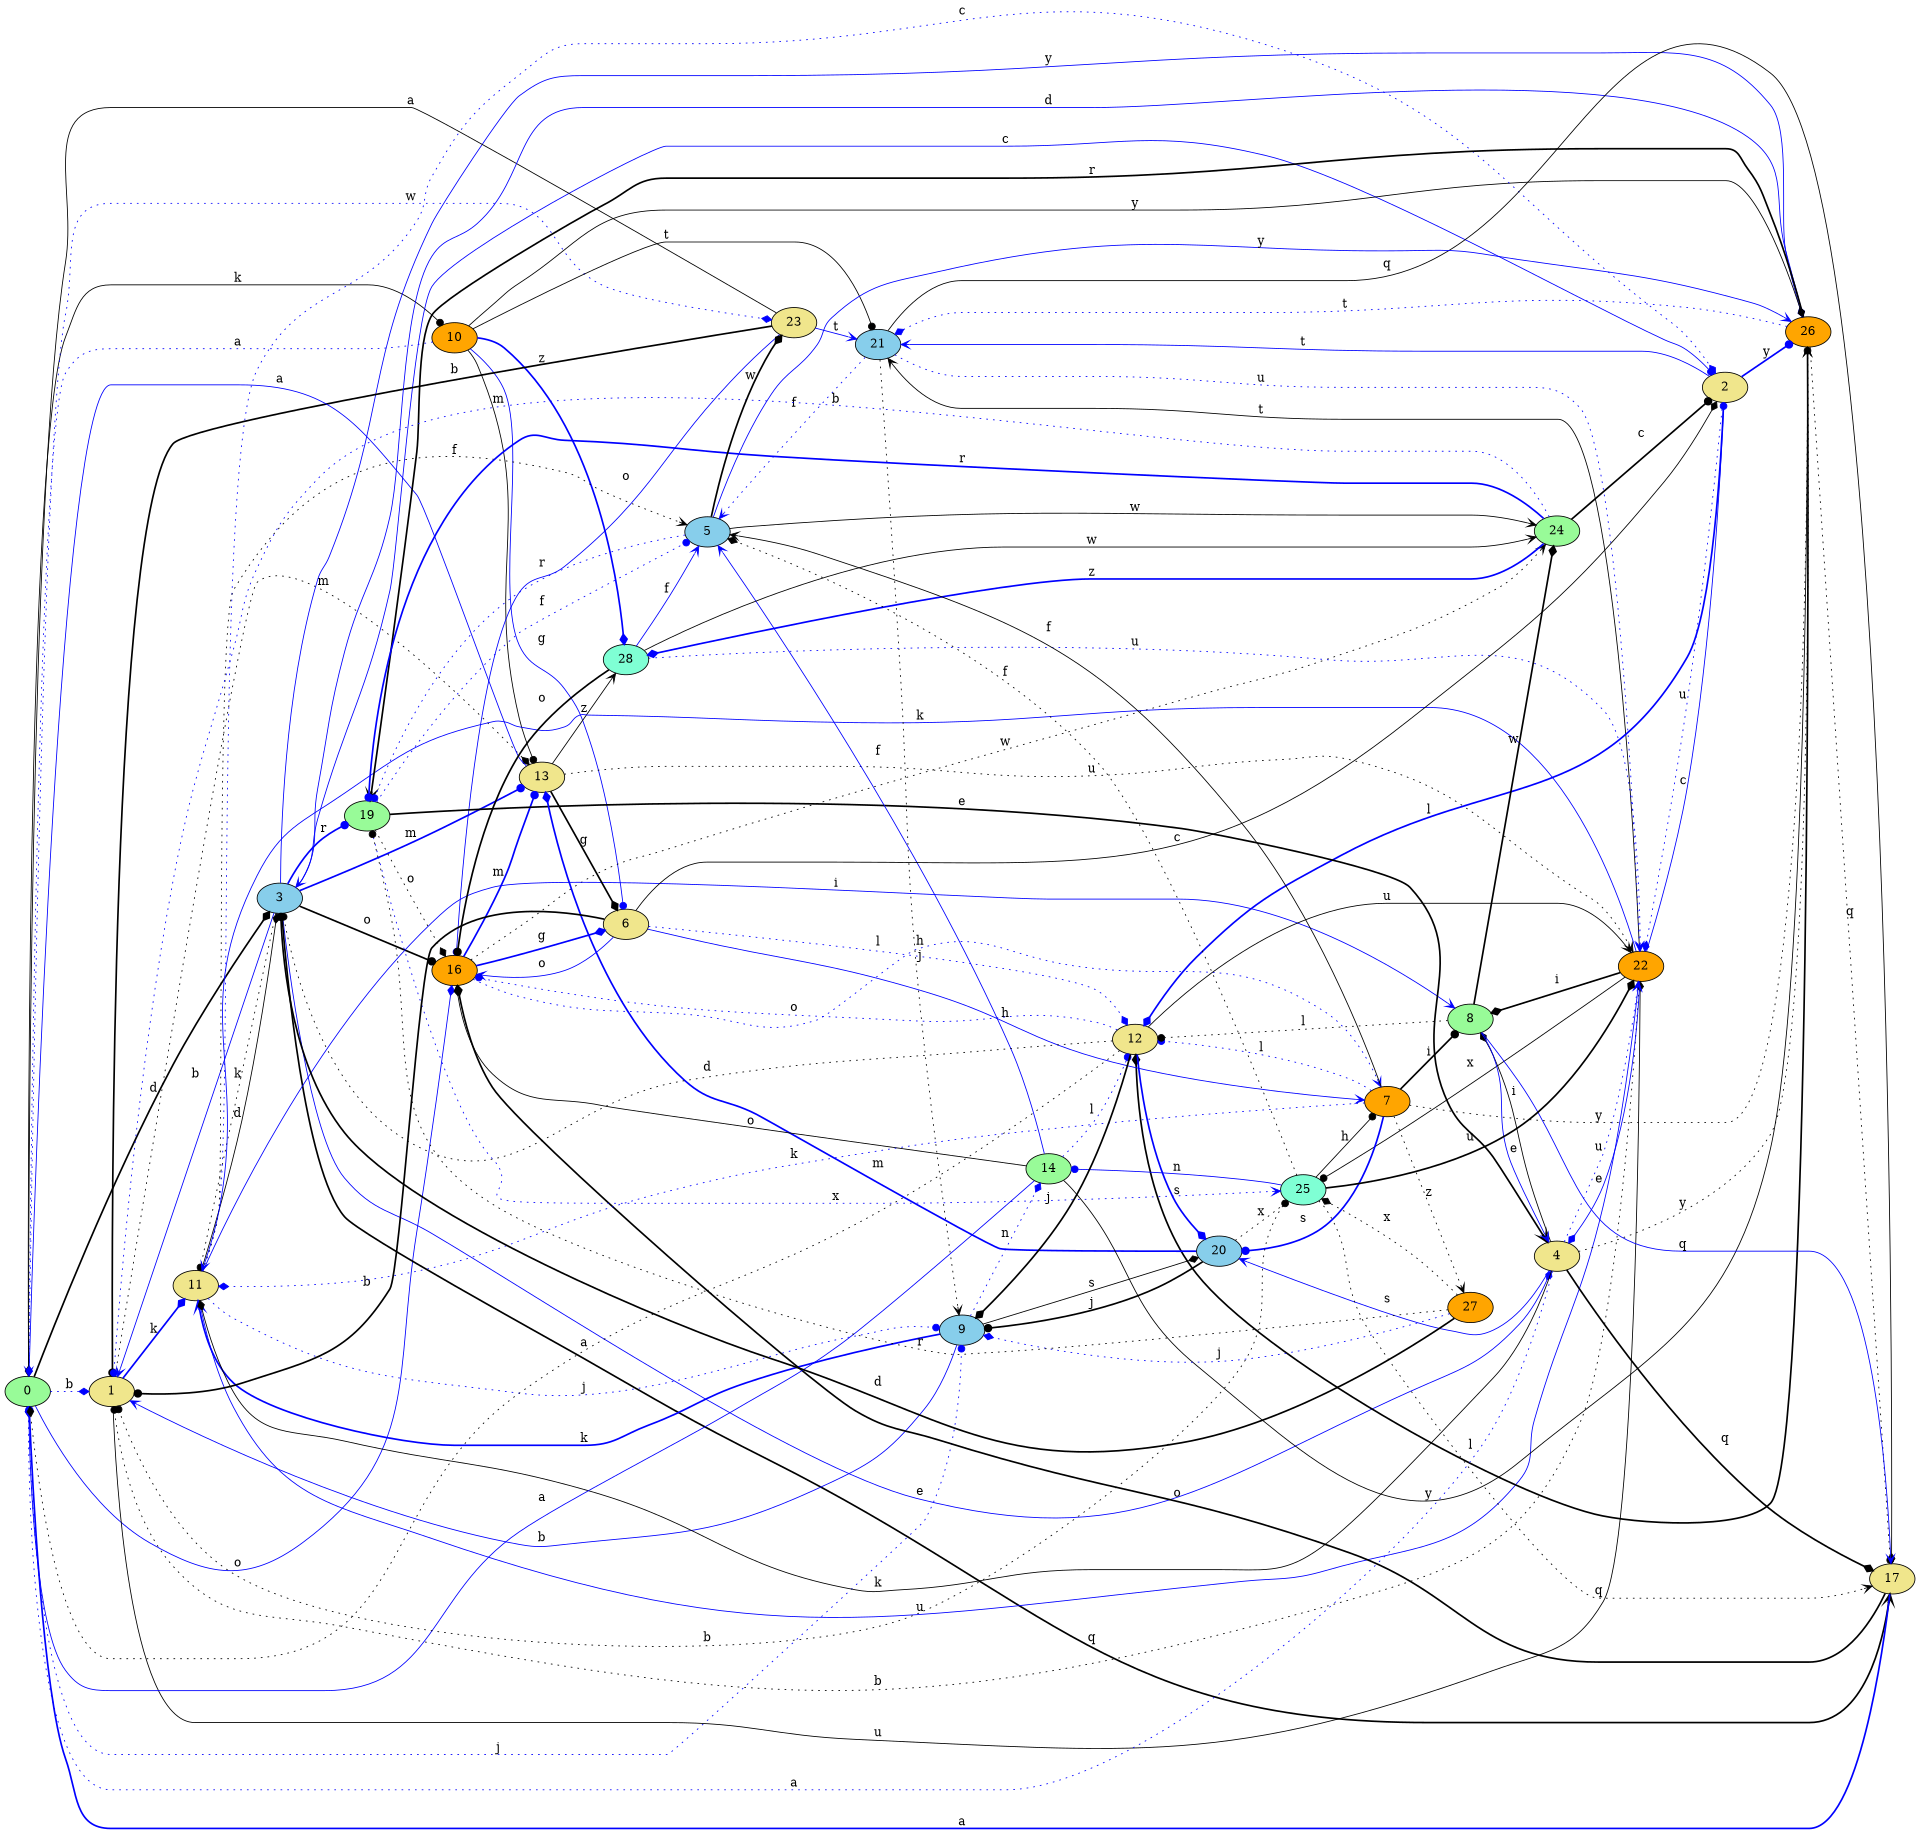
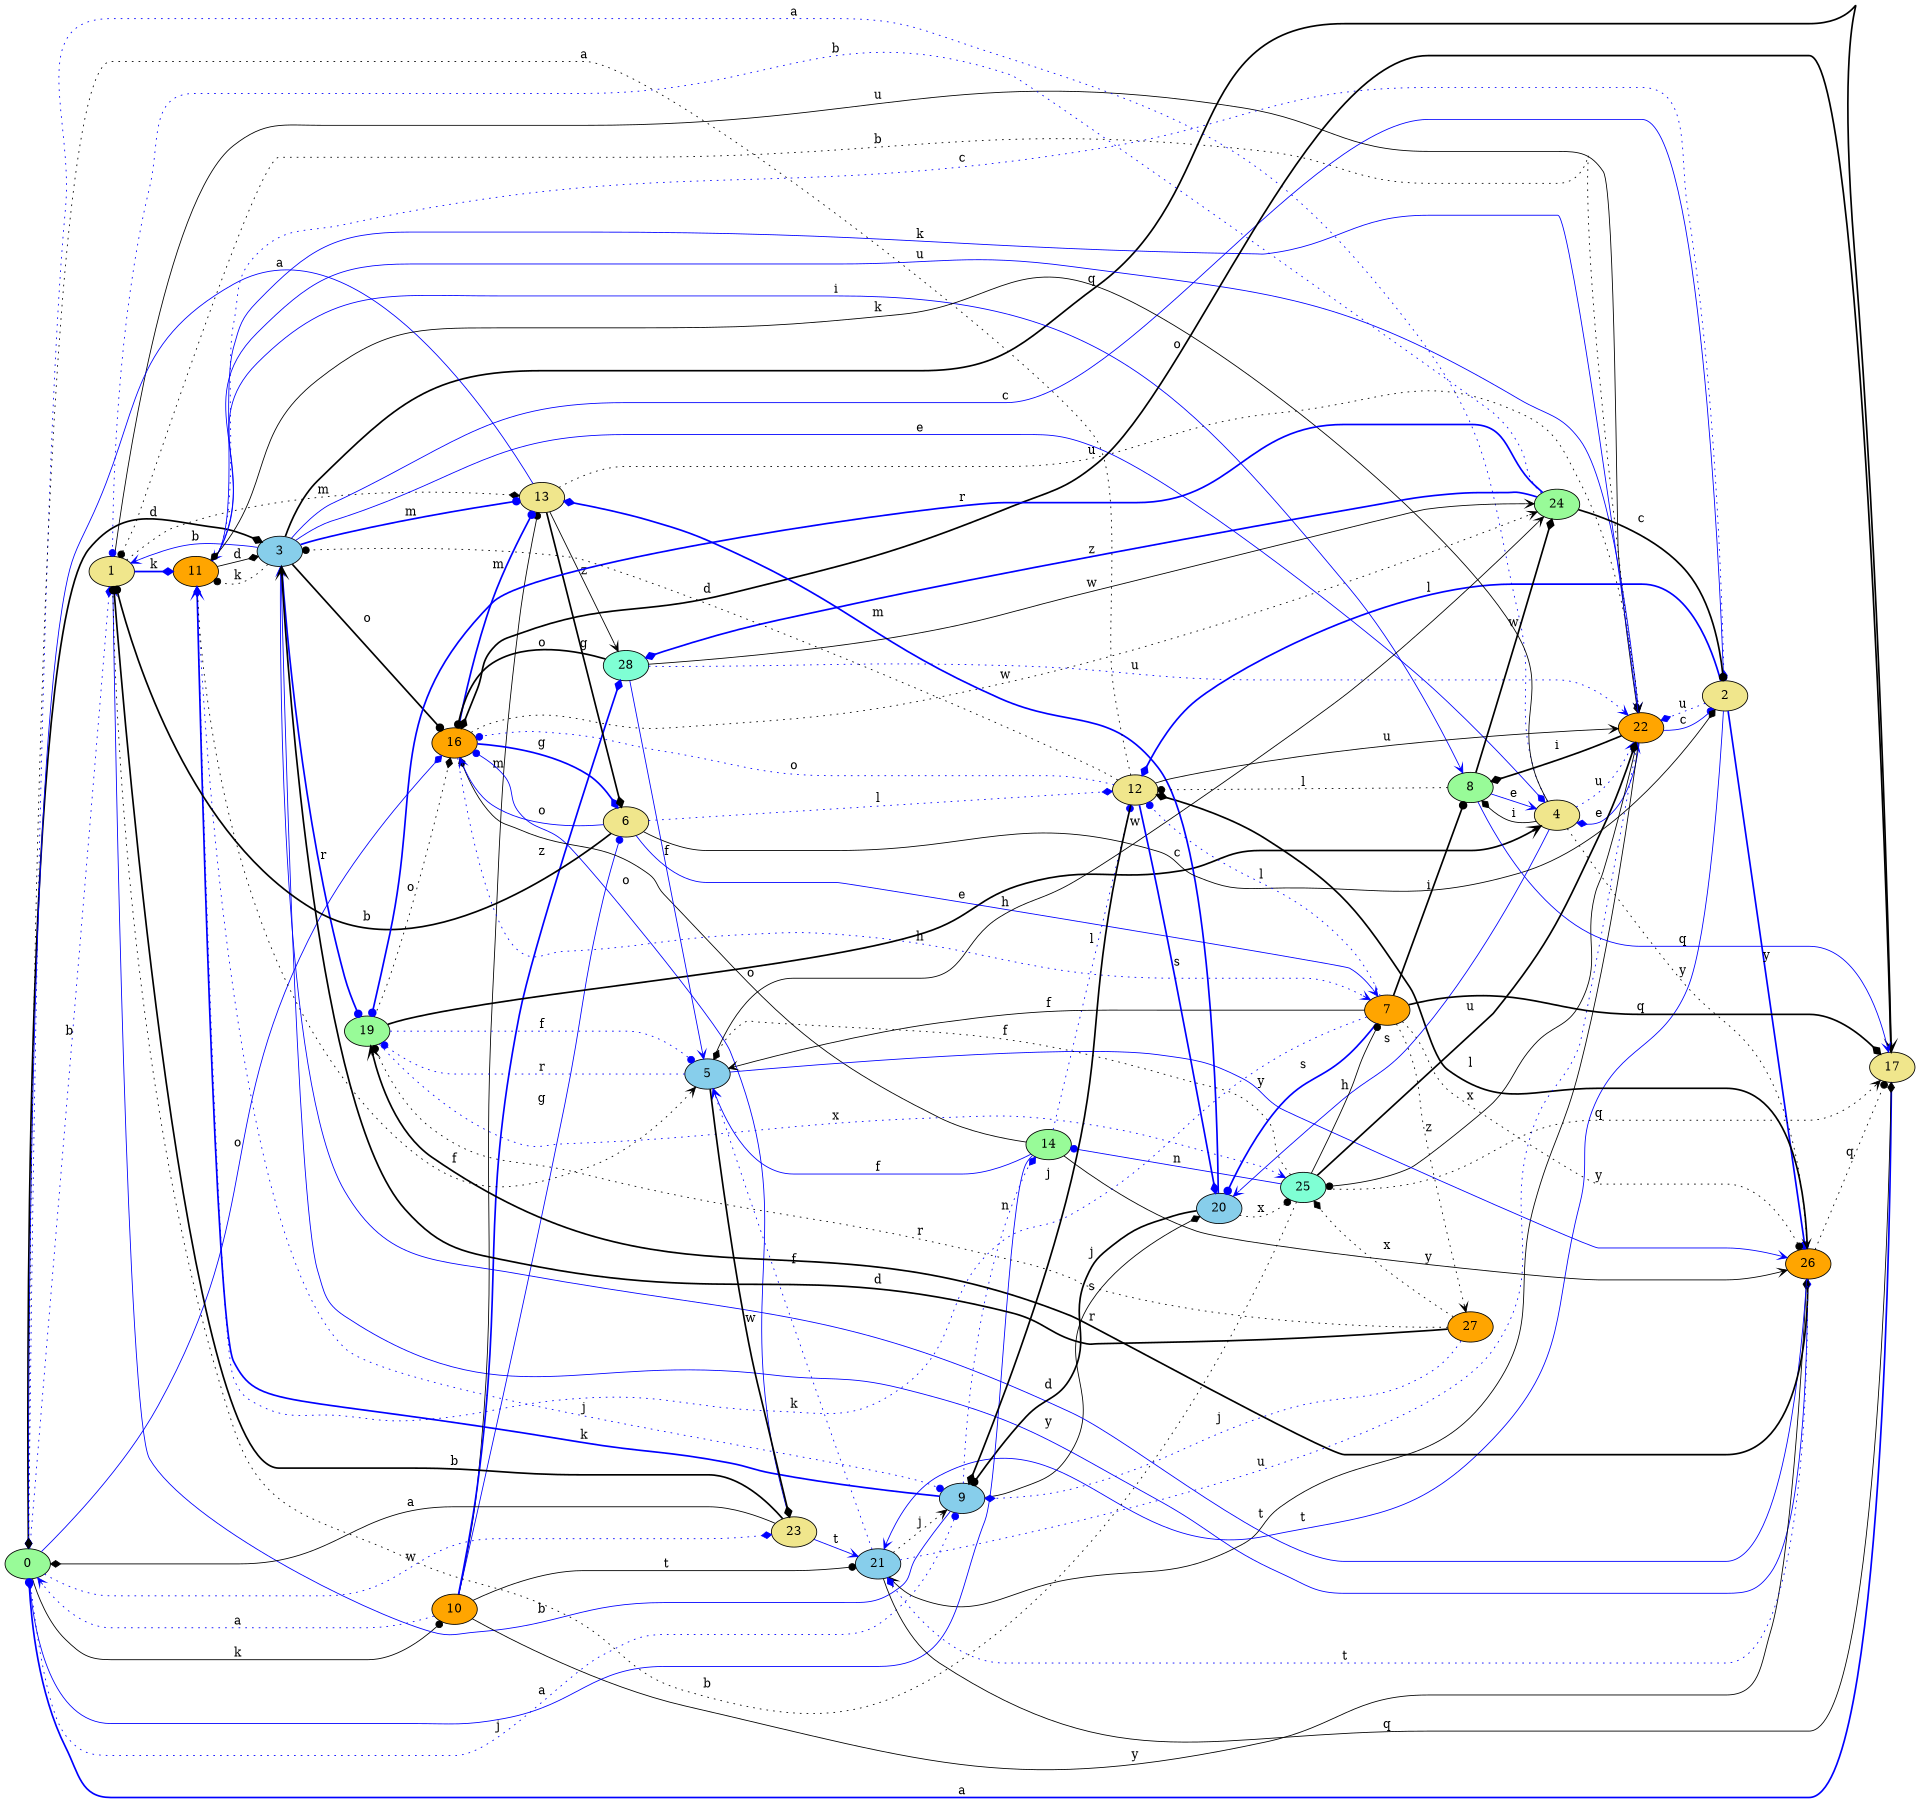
(196, 1286) -> (196, 572)
(779, 1362) -> (597, 1276)
(1696, 1438) -> (1645, 1014)
